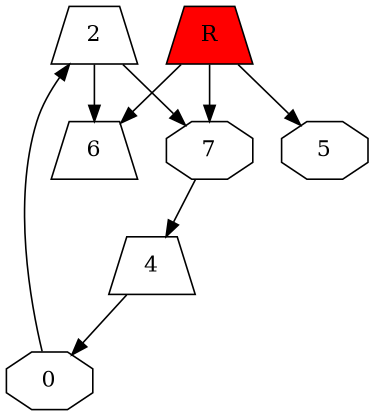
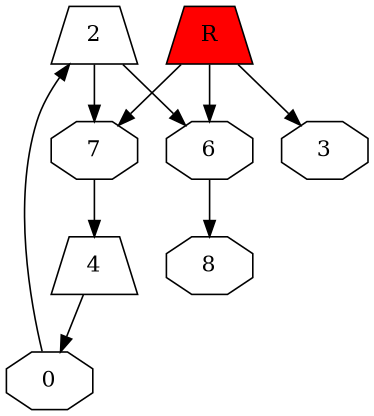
(94, 150) -> (210, 150)
(325, 150) -> (325, 150)
none -> (210, 266)
